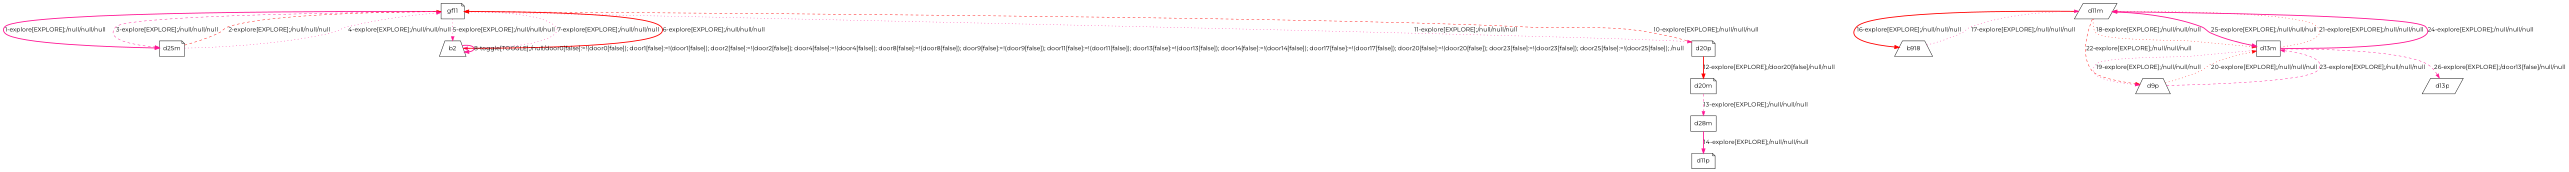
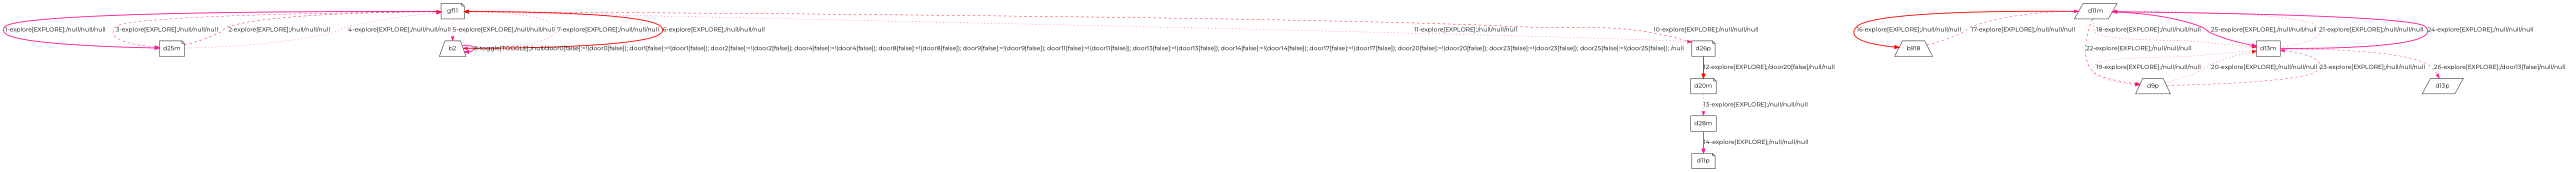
(1998, 19) -> (1998, 19)
(1703, 49) -> (1703, 49)
(1703, 103) -> (1703, 103)
